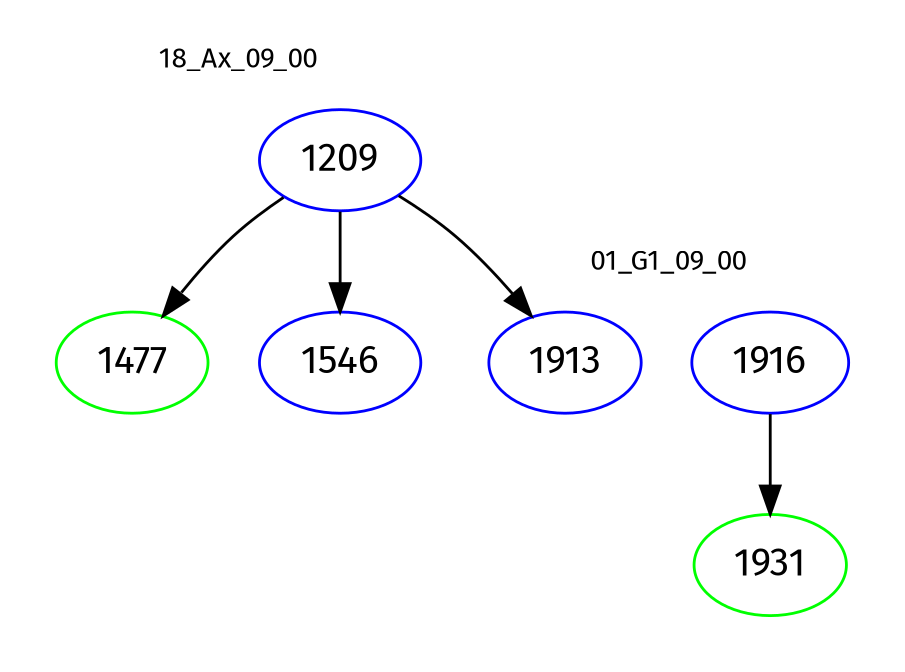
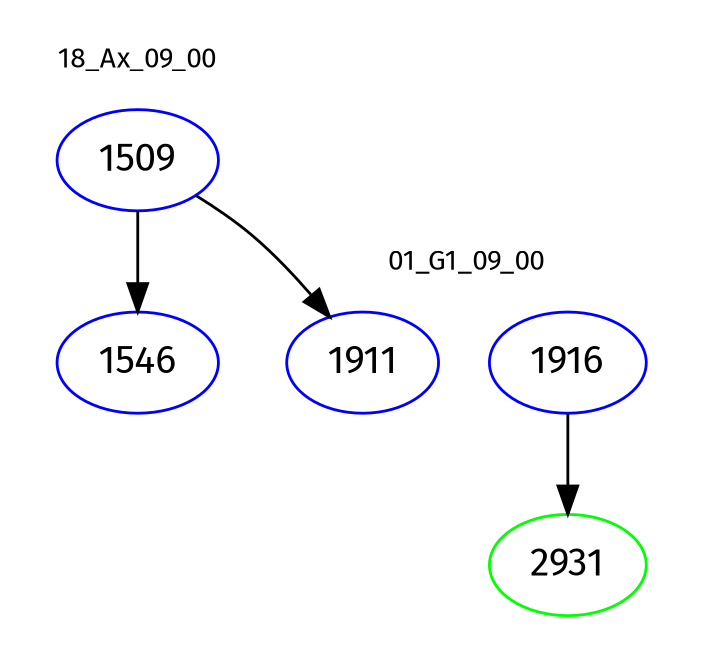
(340, 160) -> (138, 160)
(132, 363) -> none
(565, 363) -> (363, 363)
(770, 565) -> (568, 565)
